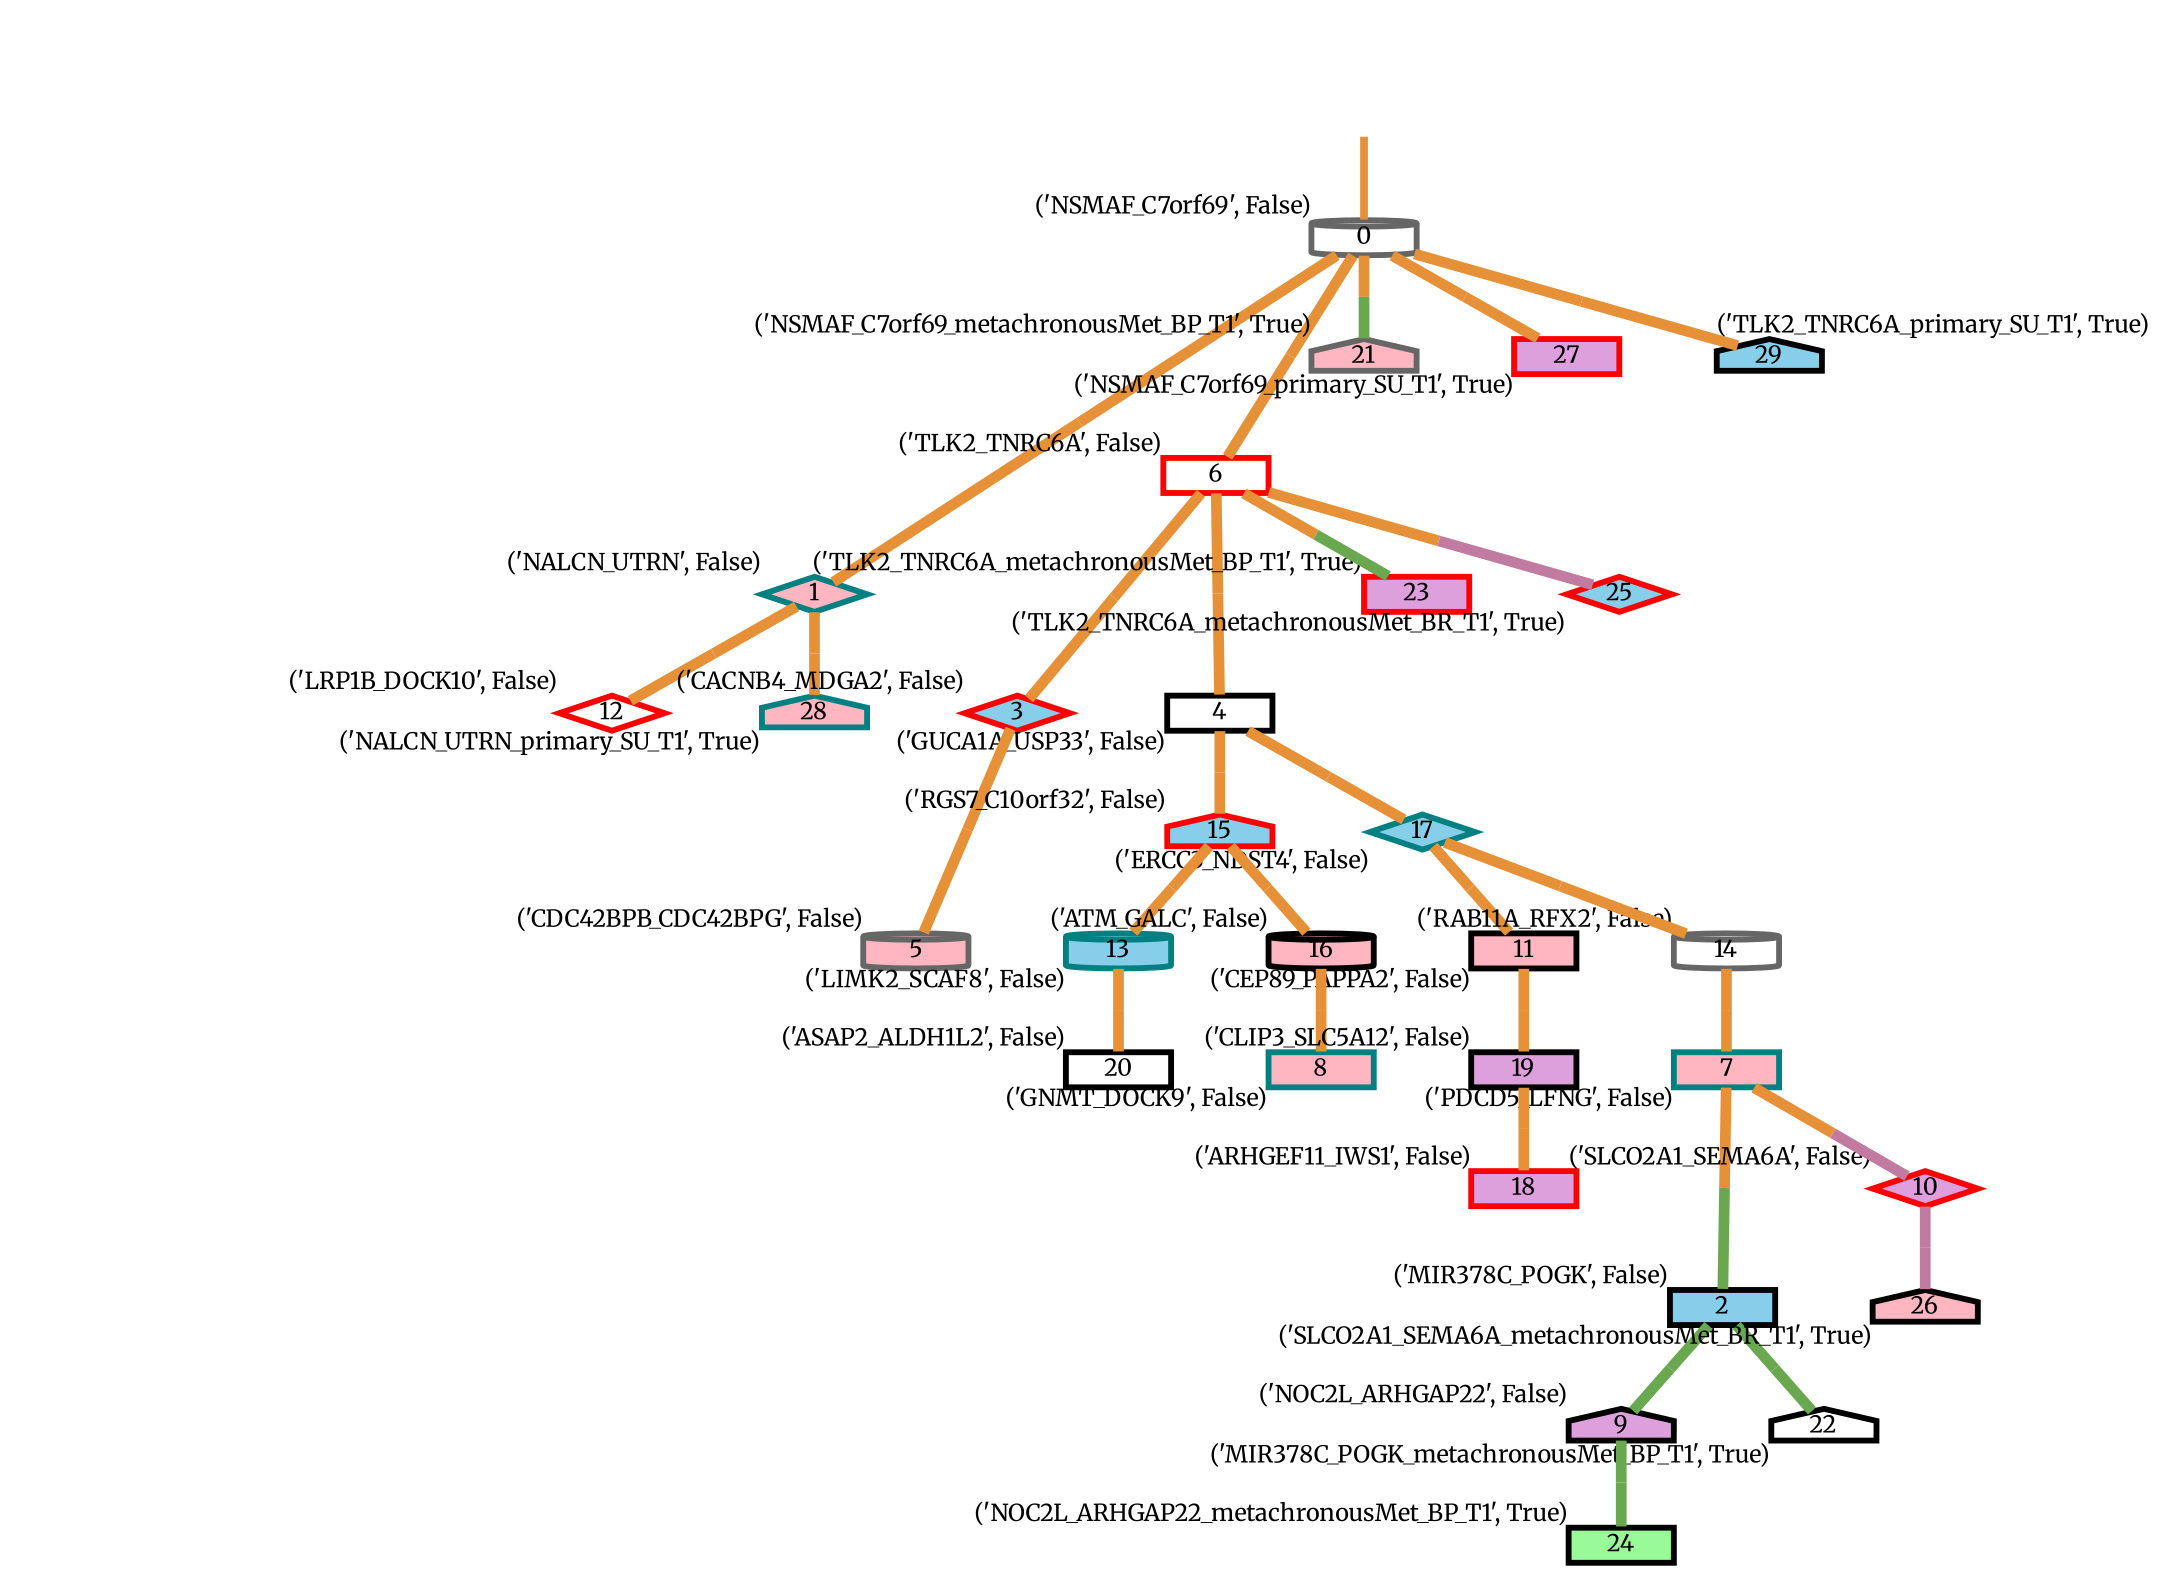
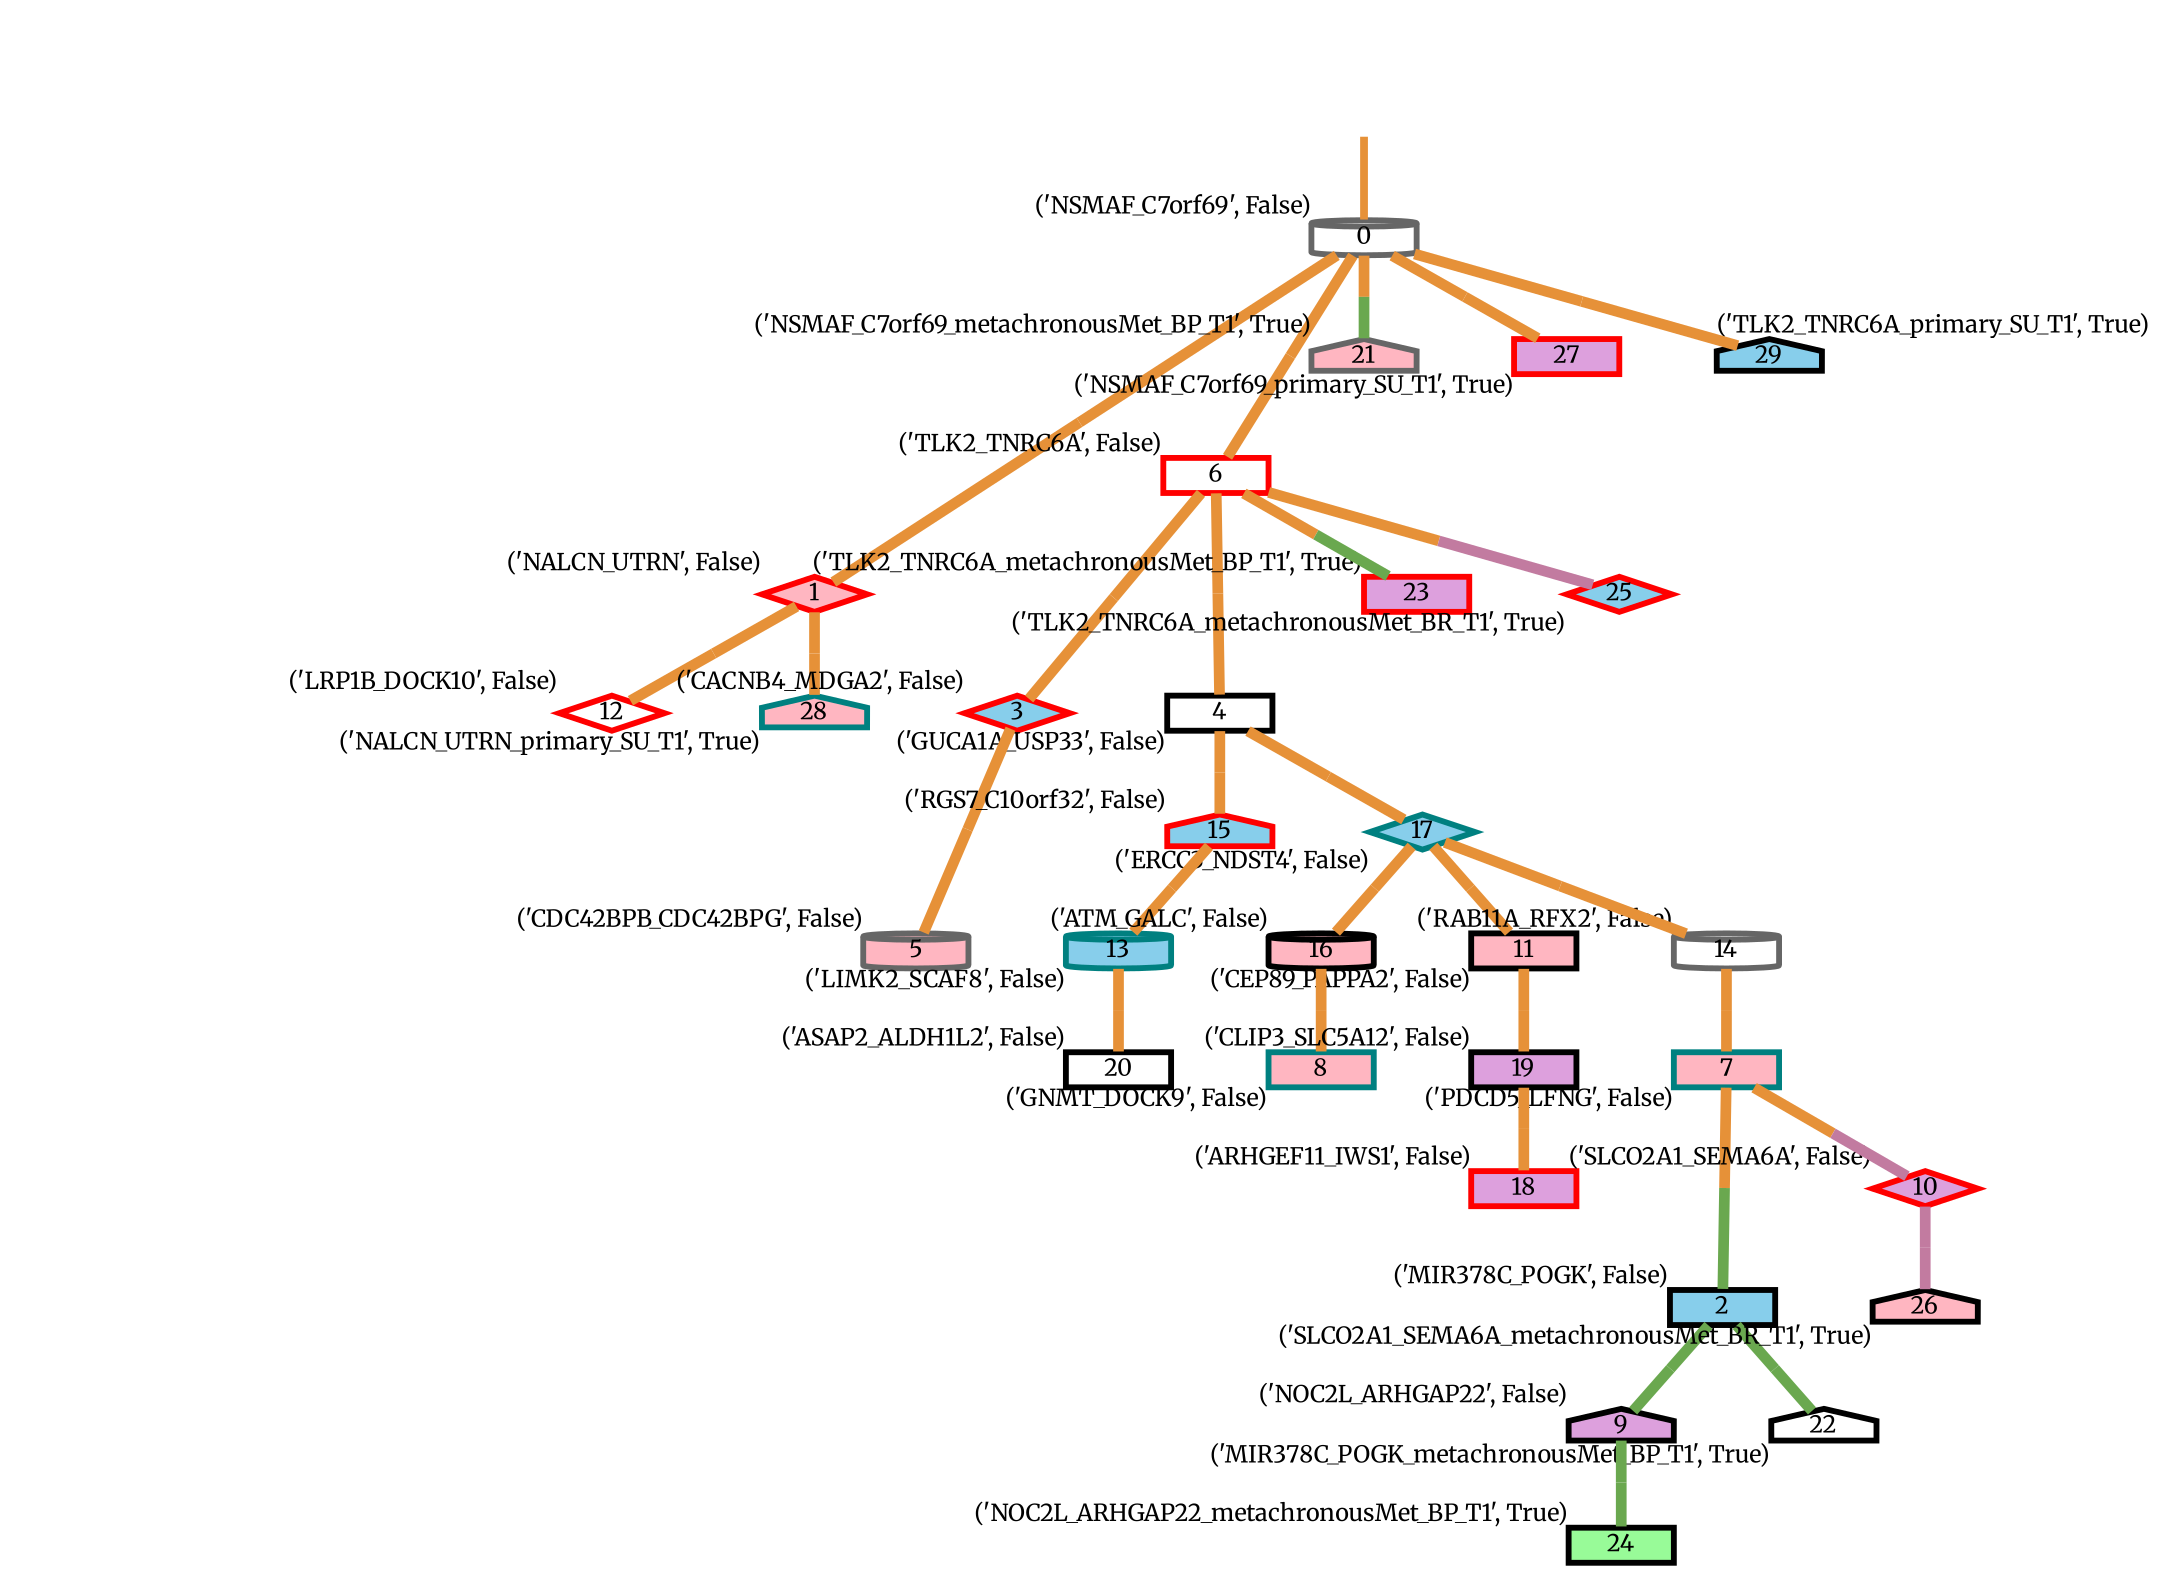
(815, 594) -> (815, 594)
(1269, 889) -> (1374, 889)
